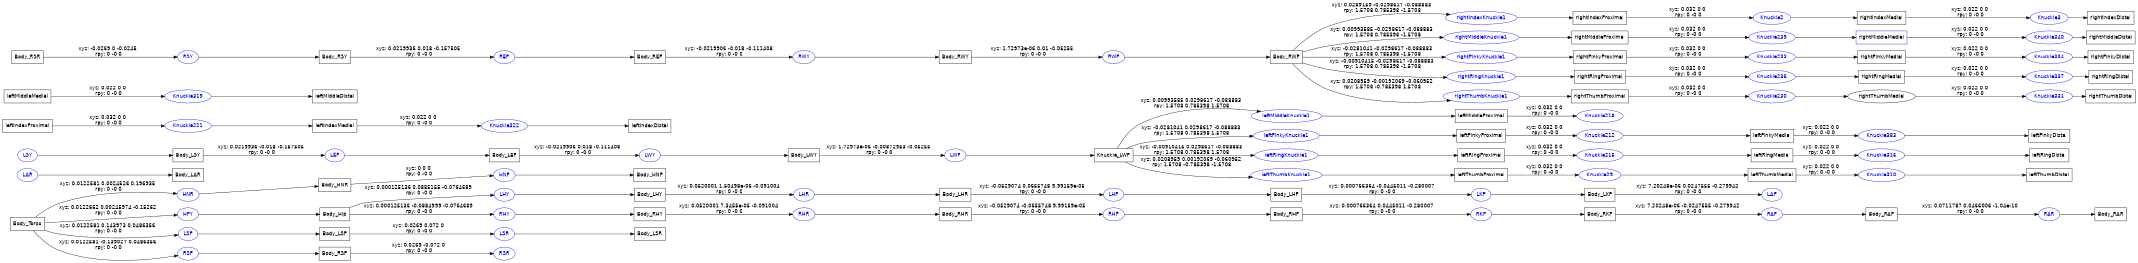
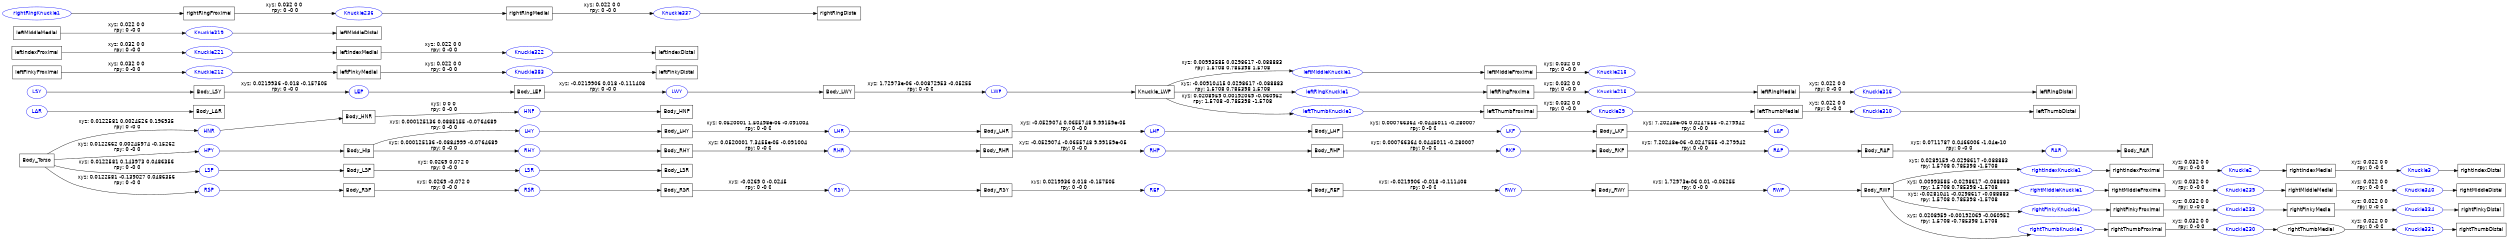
(1882, 37) -> (2311, 190)
(1372, 75) -> none
(1286, 136) -> none
none -> (599, 190)
